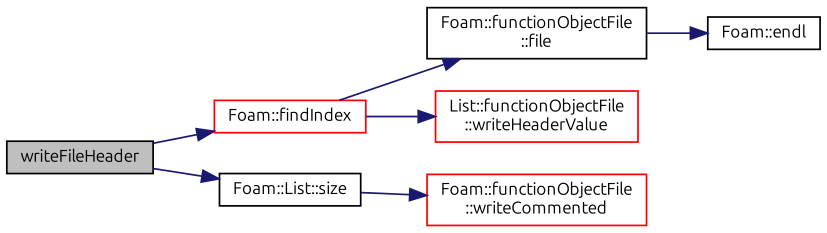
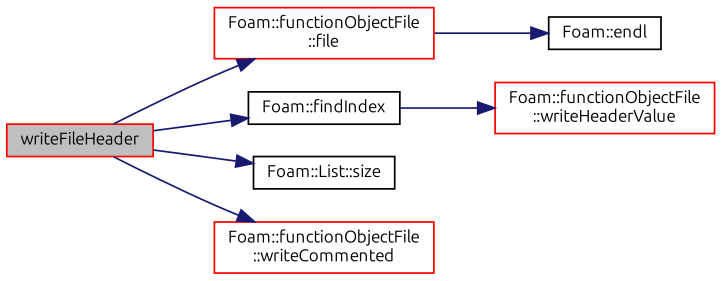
(537, 33) -> (324, 33)
(392, 82) -> (176, 93)
(290, 117) -> (324, 108)
(537, 117) -> (605, 108)
(80, 157) -> (80, 140)
(385, 194) -> (176, 187)
